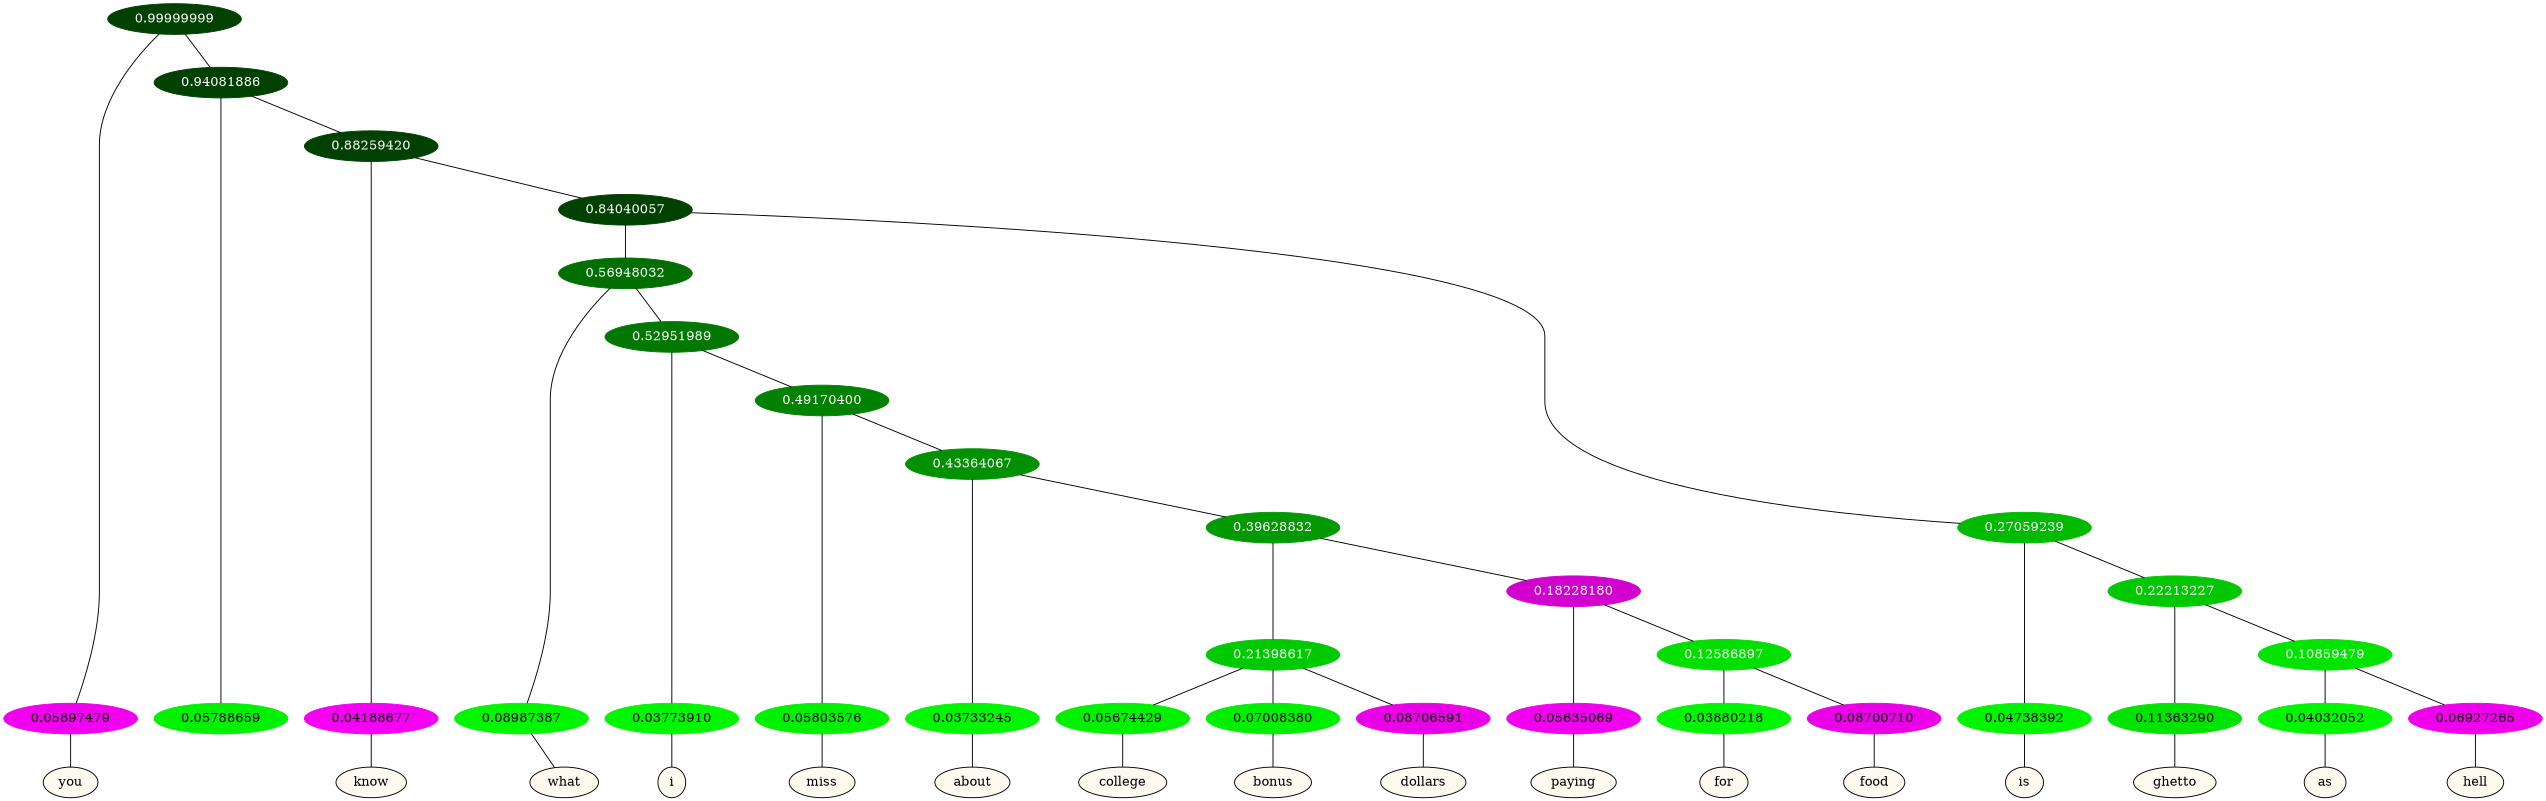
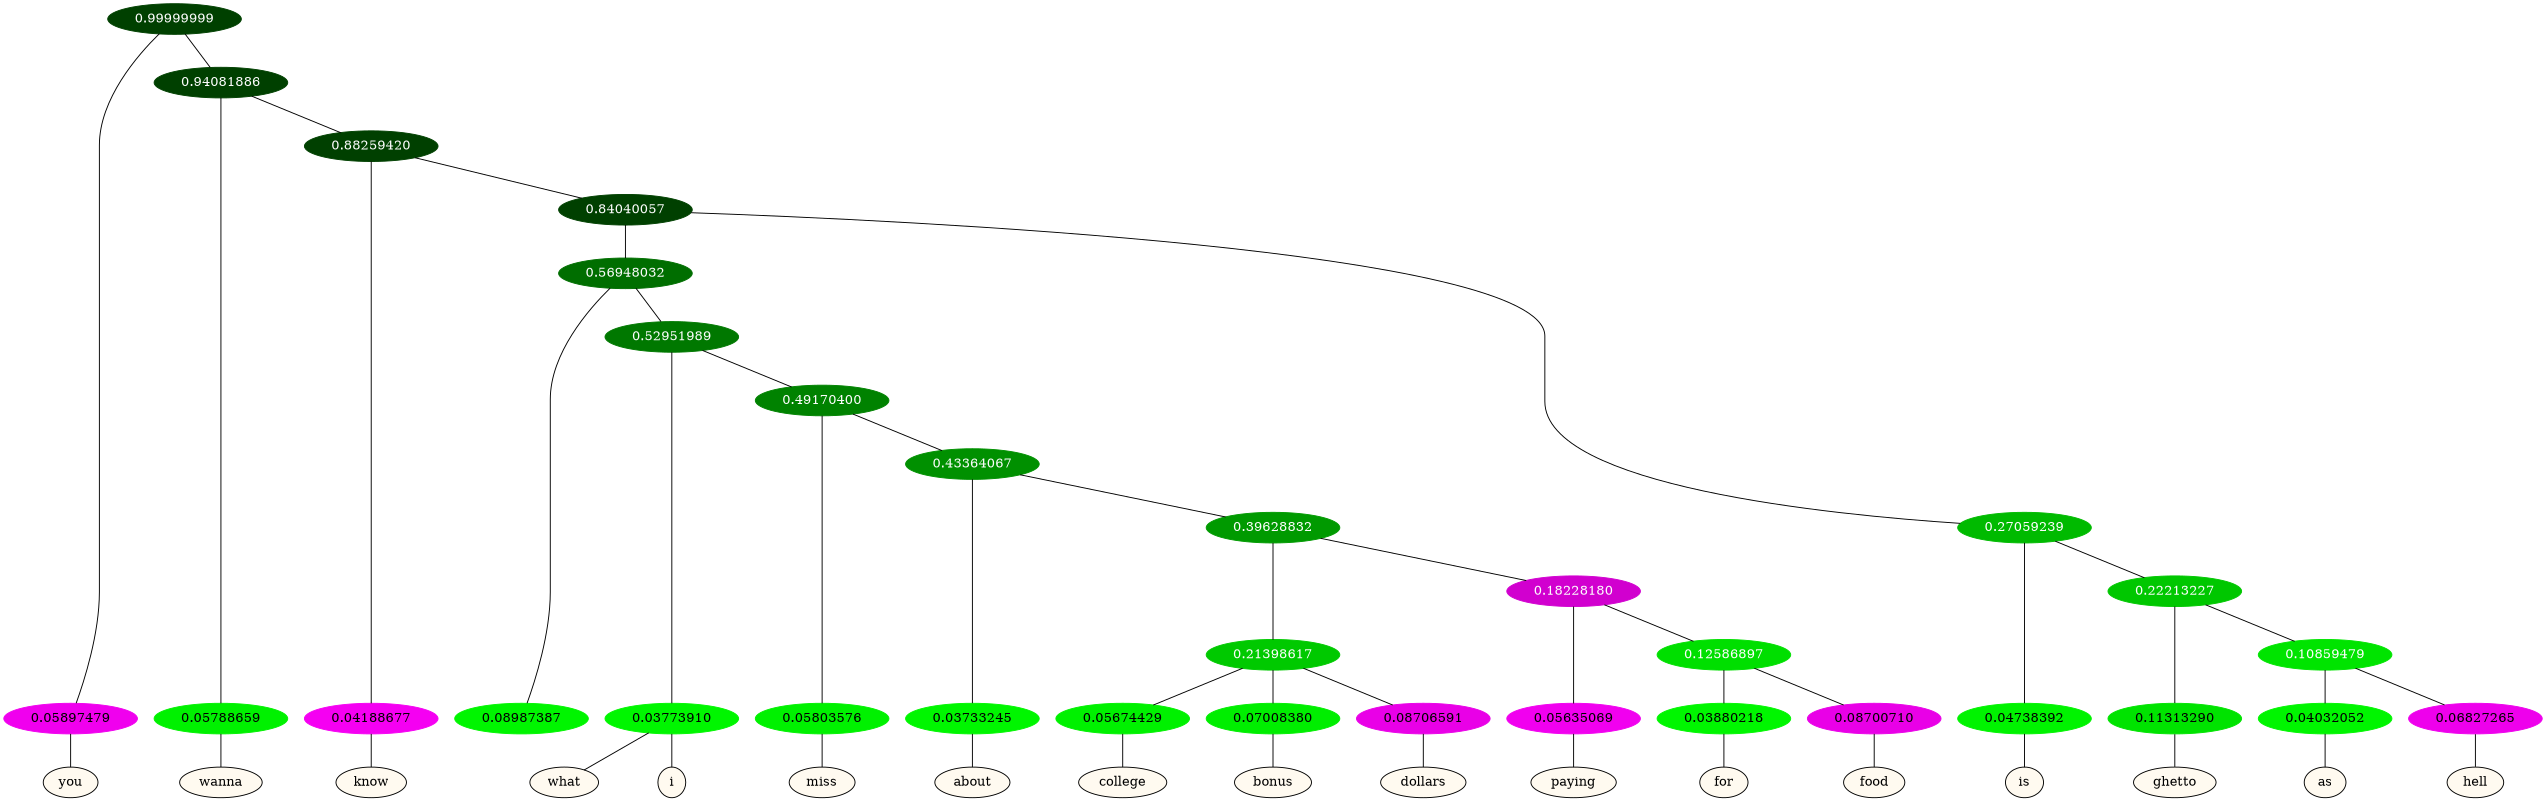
(2175, 719) -> (2175, 719)
(2475, 719) -> (2475, 719)
(543, 751) -> (616, 751)
none -> (221, 782)
